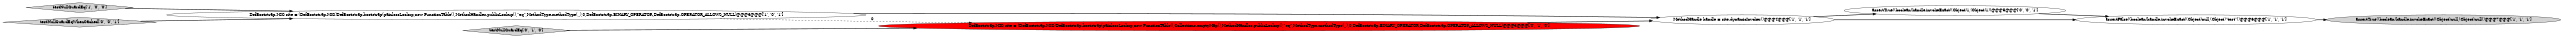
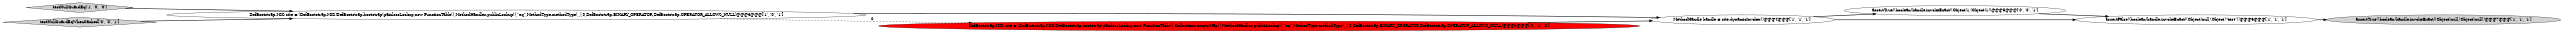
(516, 31) -> none
